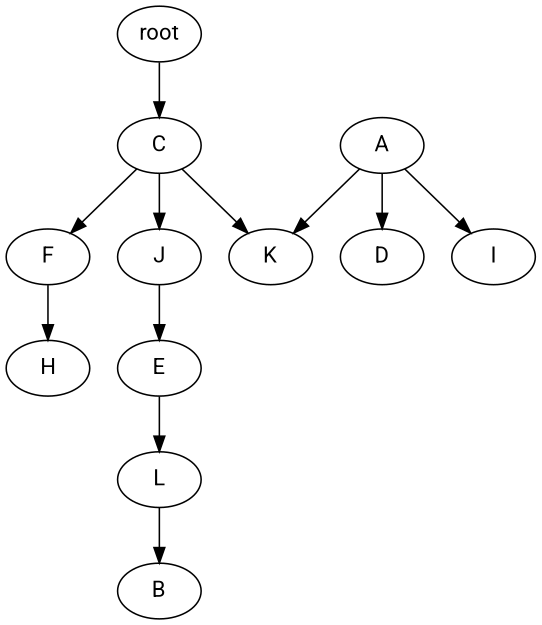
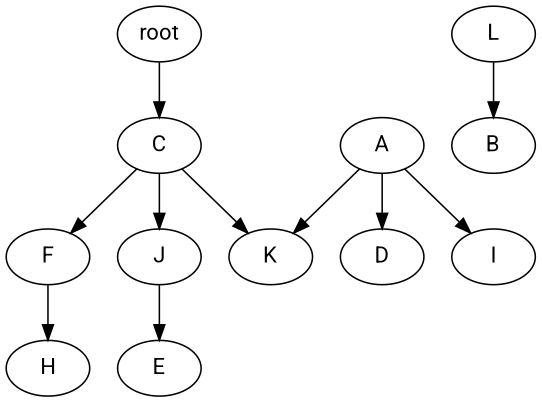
(159, 416) -> none
